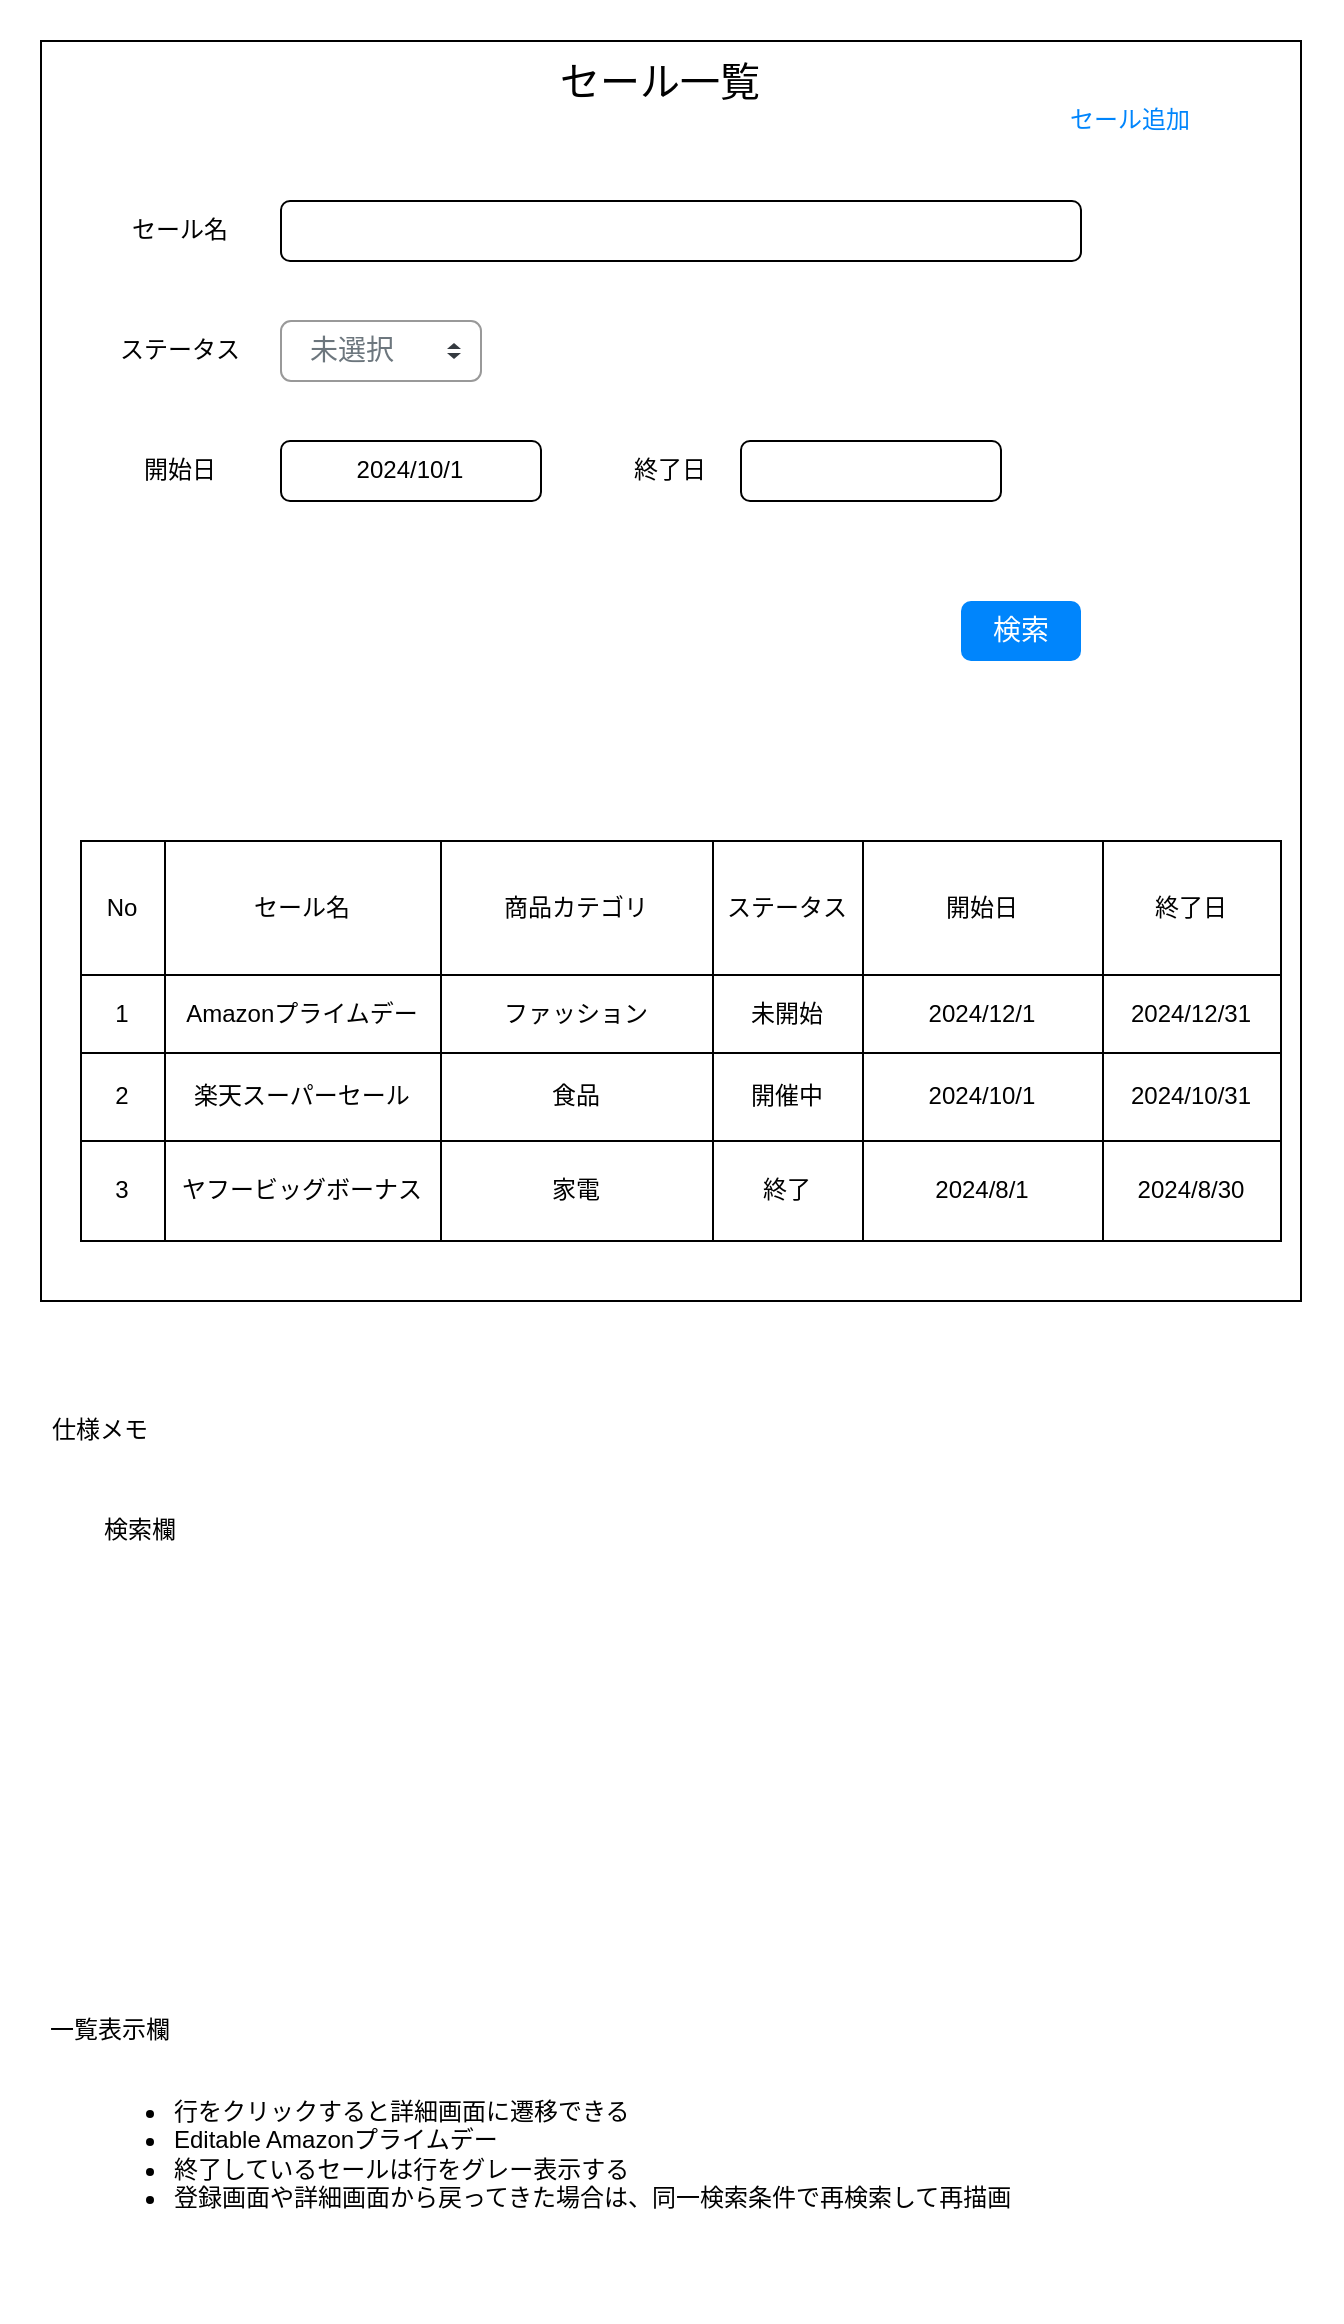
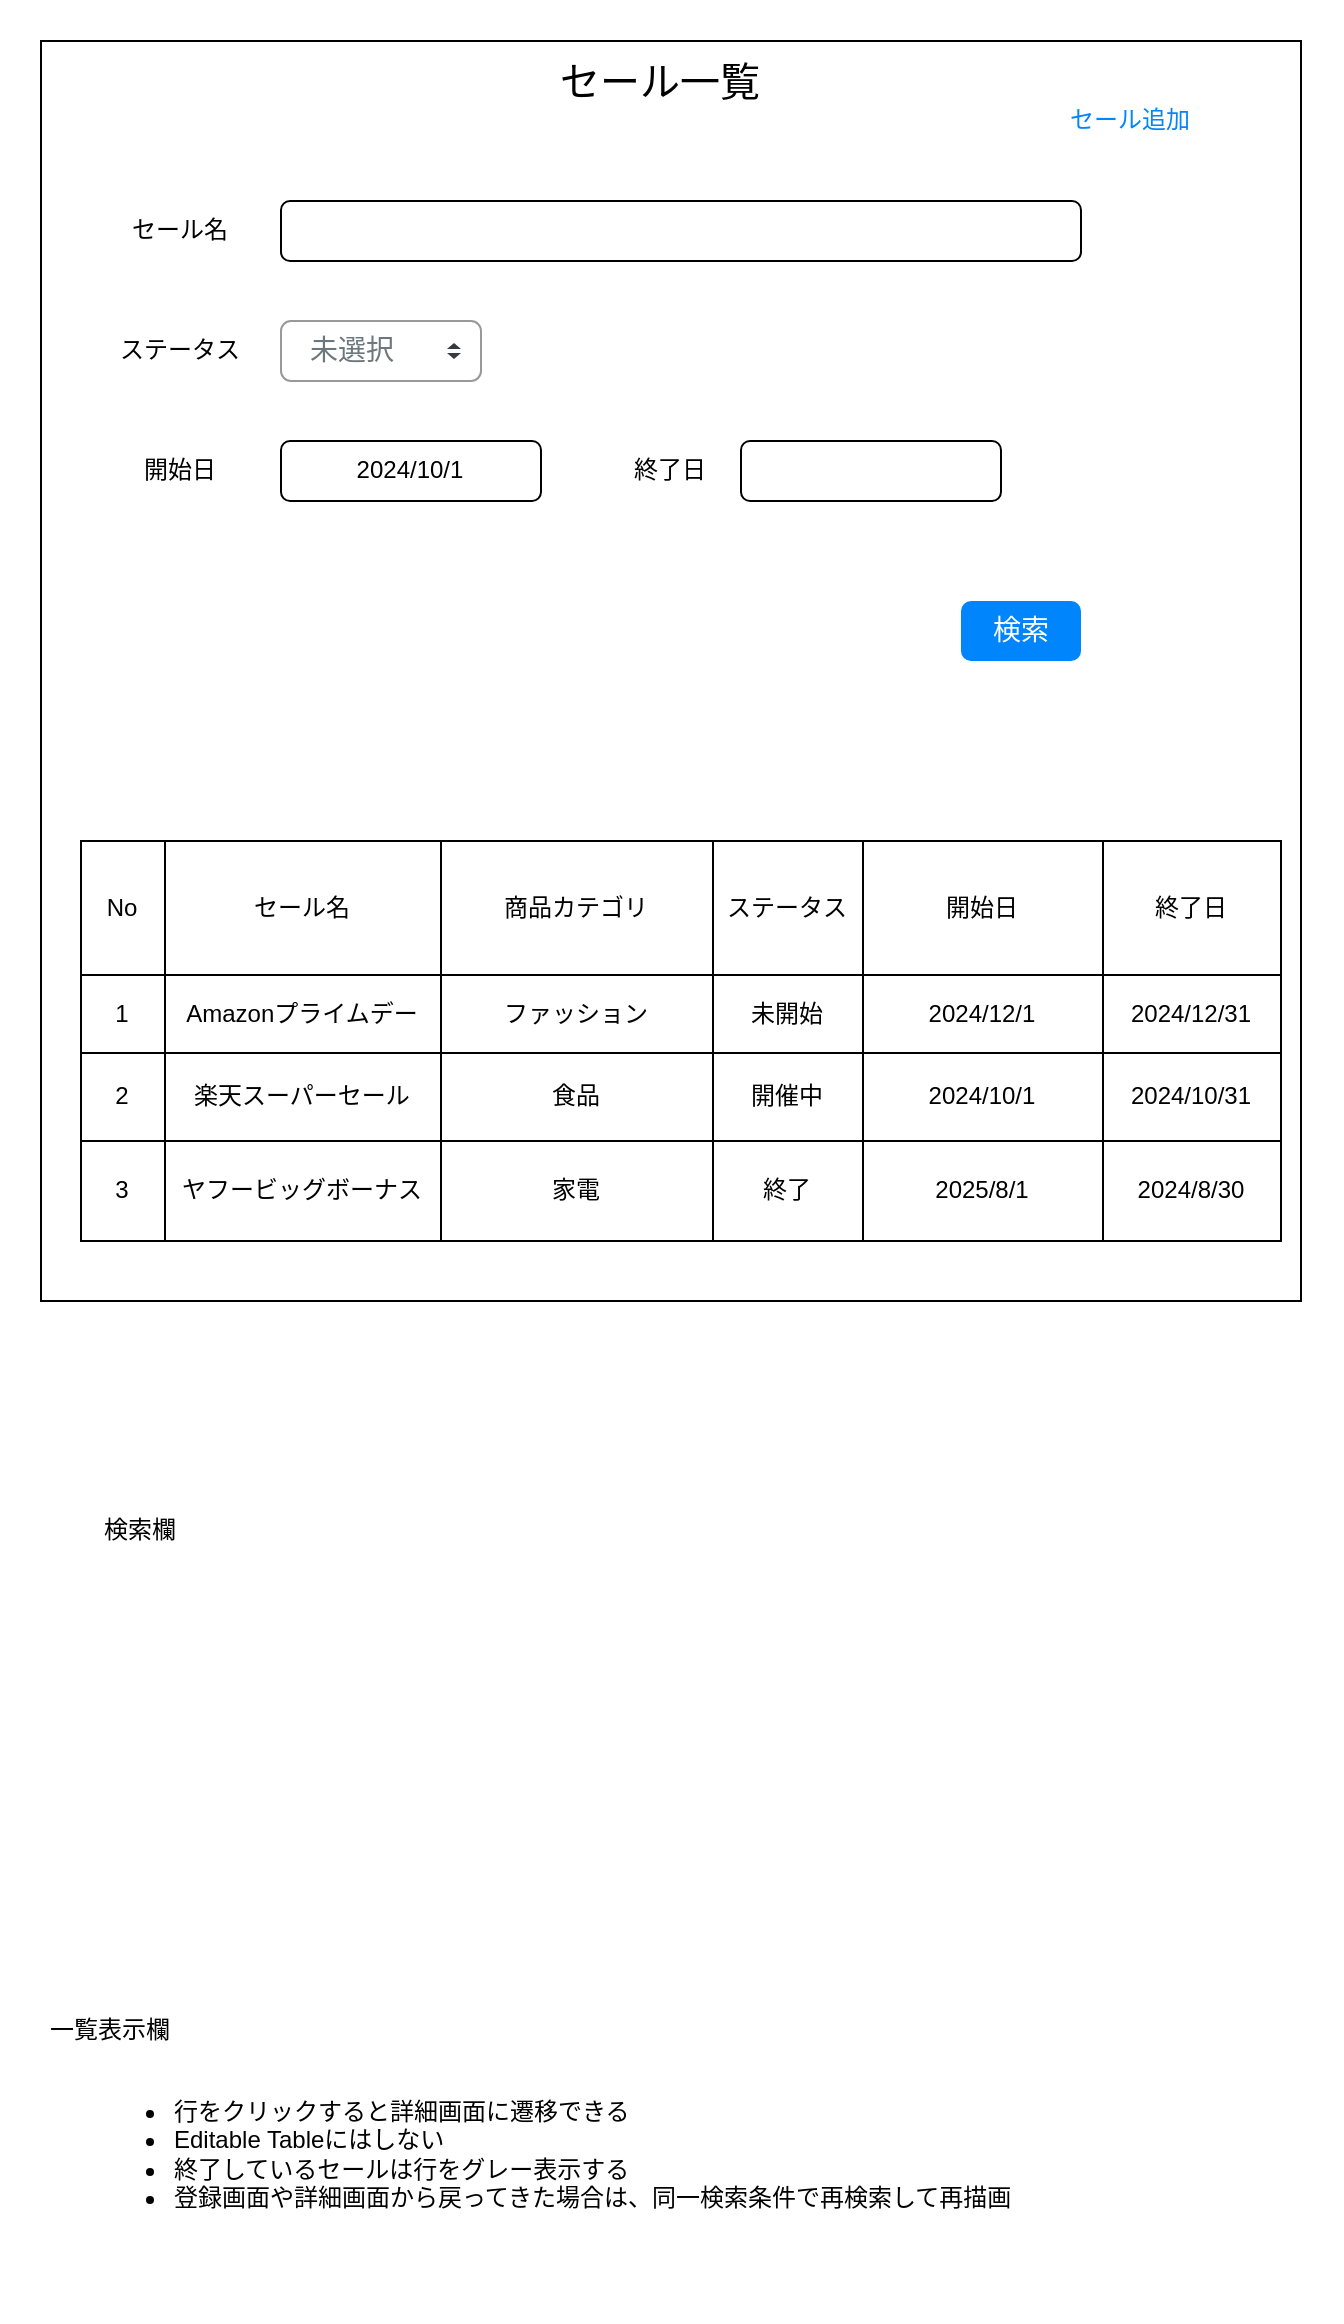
(983, 1191) -> (983, 1191)
(101, 1431) -> none
(515, 2133) -> (515, 2133)
